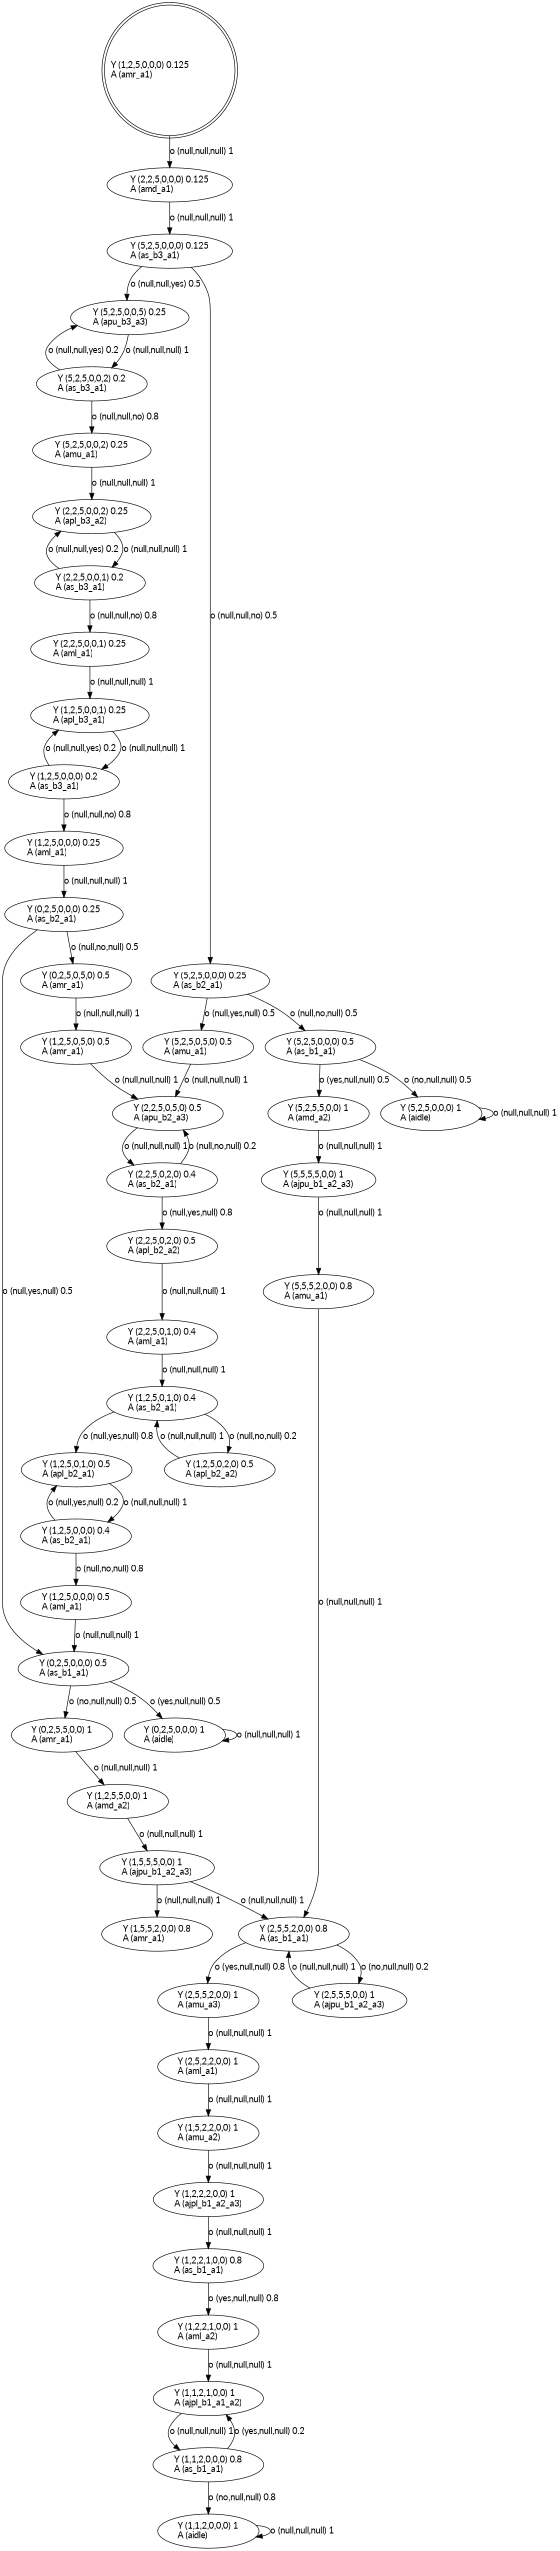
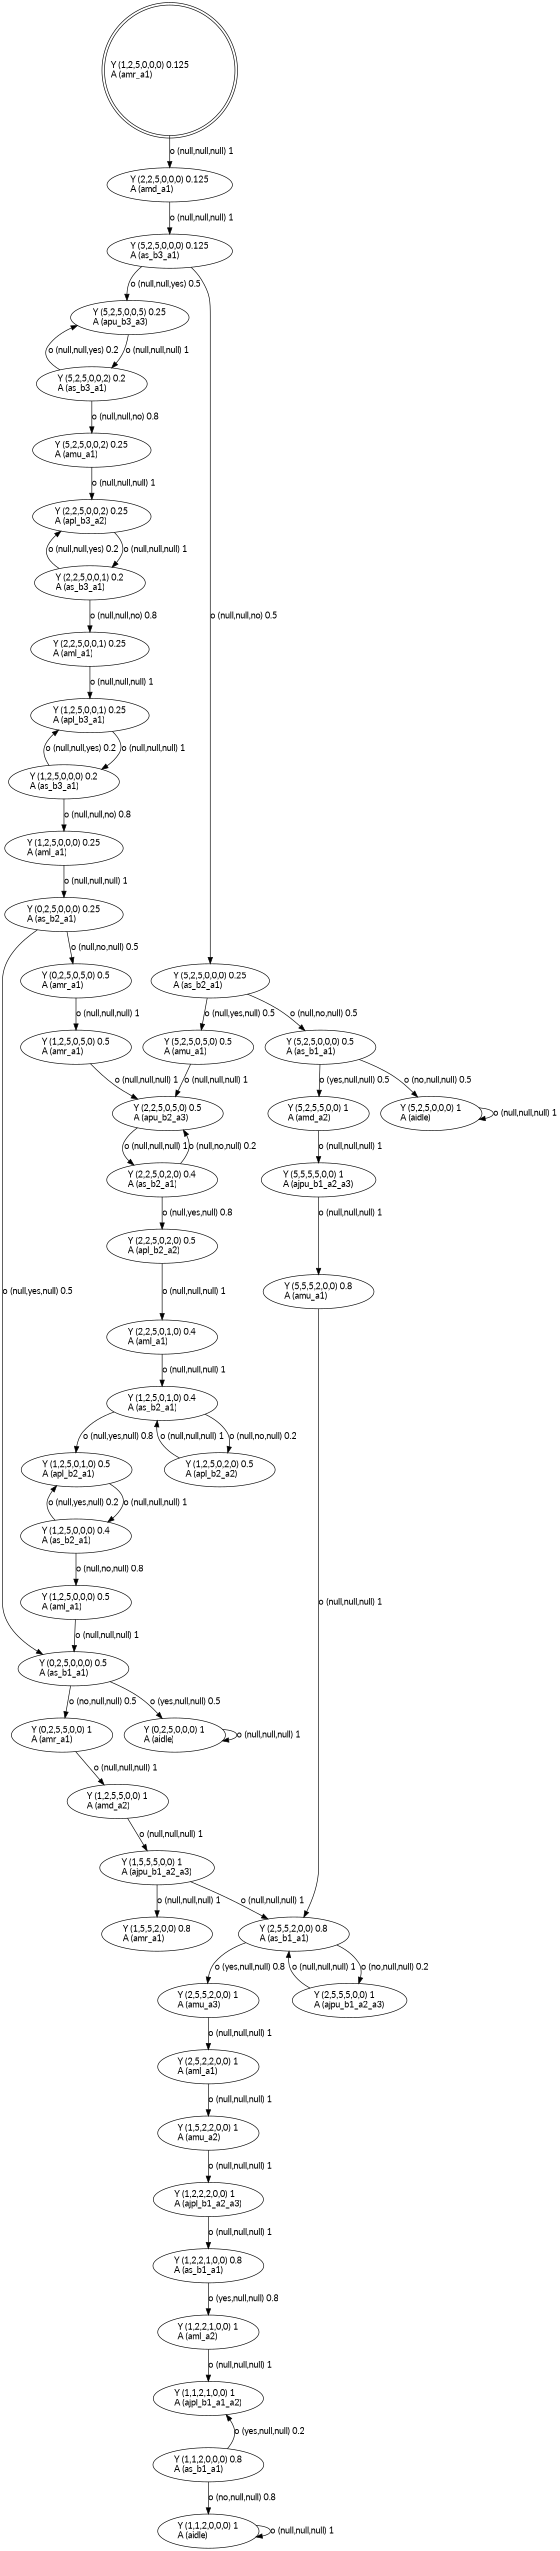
(169, 2429) -> none
